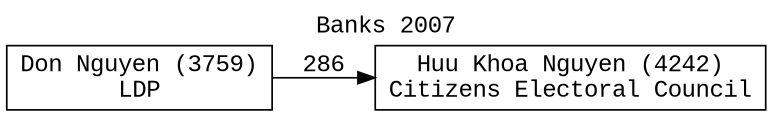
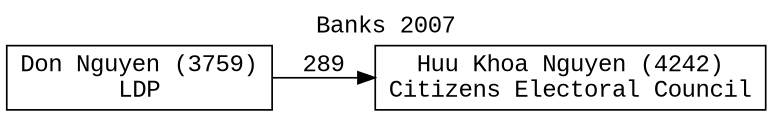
(324, 65) -> (324, 65)
